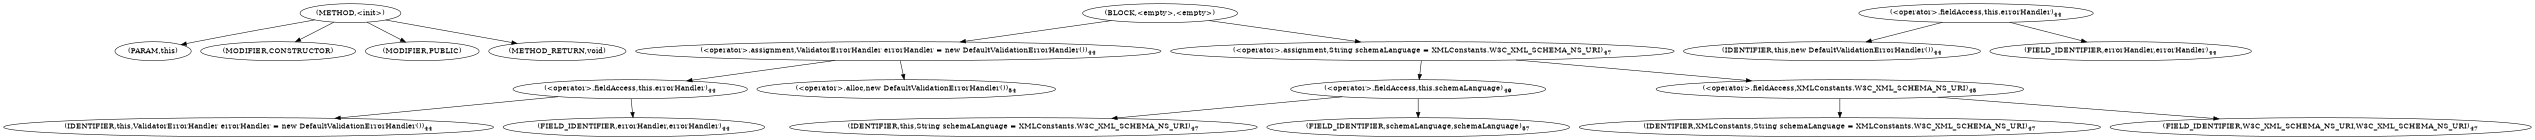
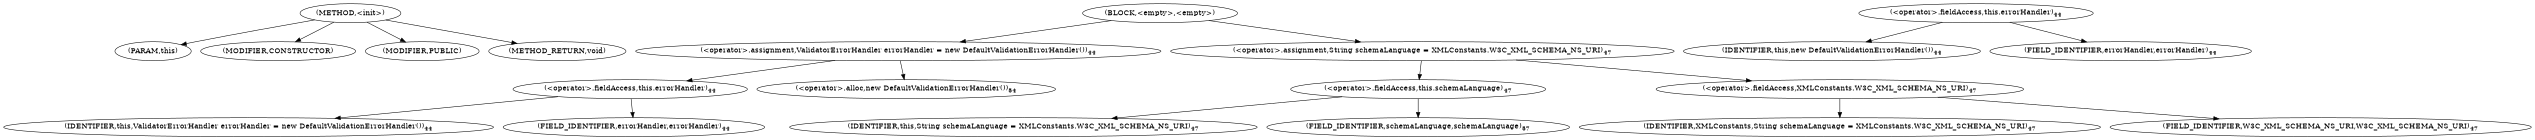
(1508, 88) -> (1508, 88)
(1973, 88) -> (1973, 88)
